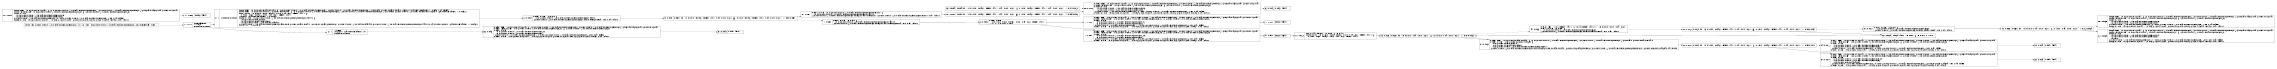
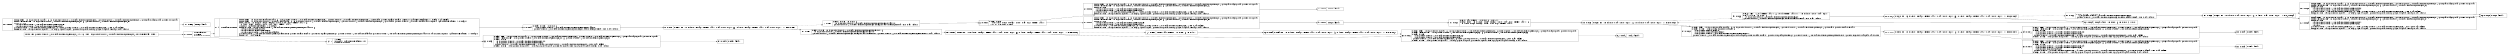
none -> (2494, 16)
none -> (1171, 33)
